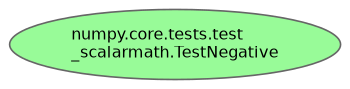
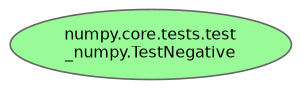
(175, 44) -> (151, 44)
